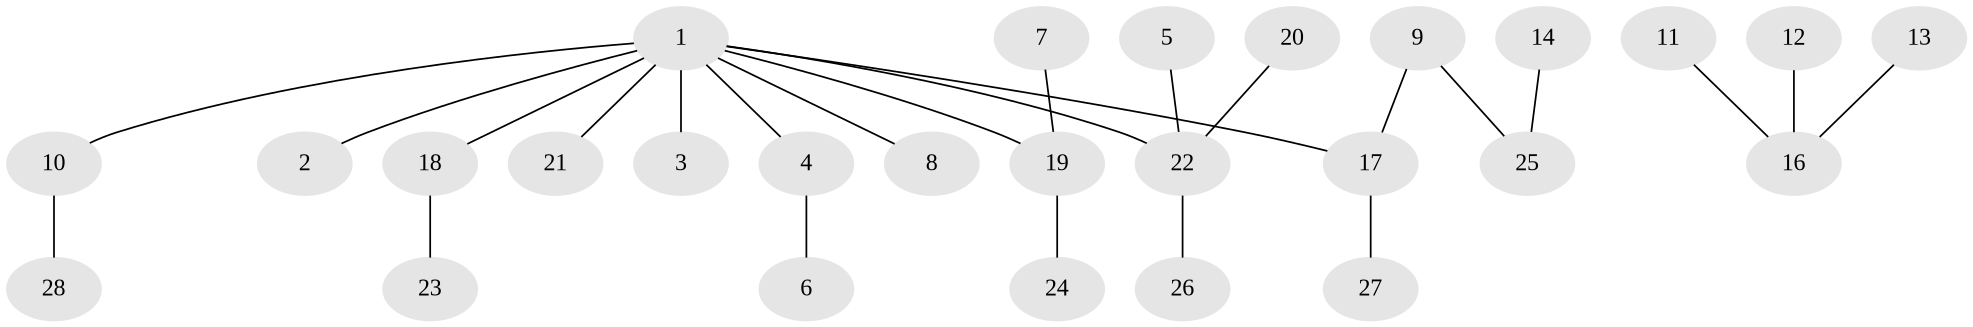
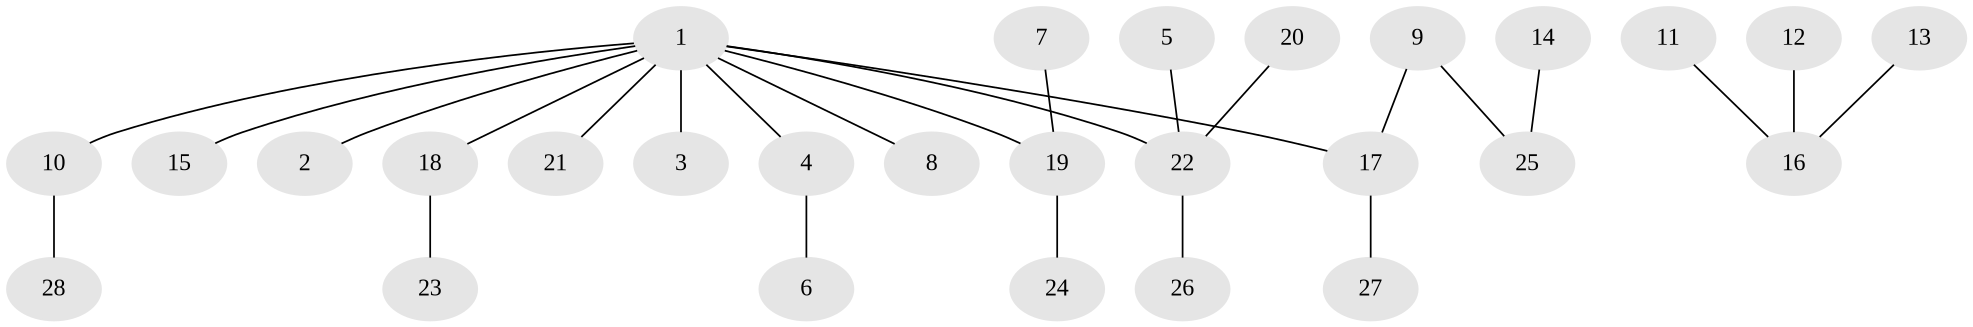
none -> (179, 164)
